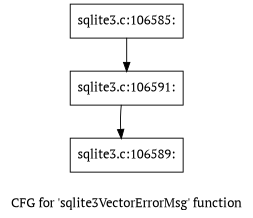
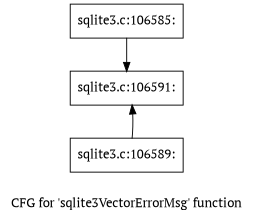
(121, 117) -> (133, 126)
